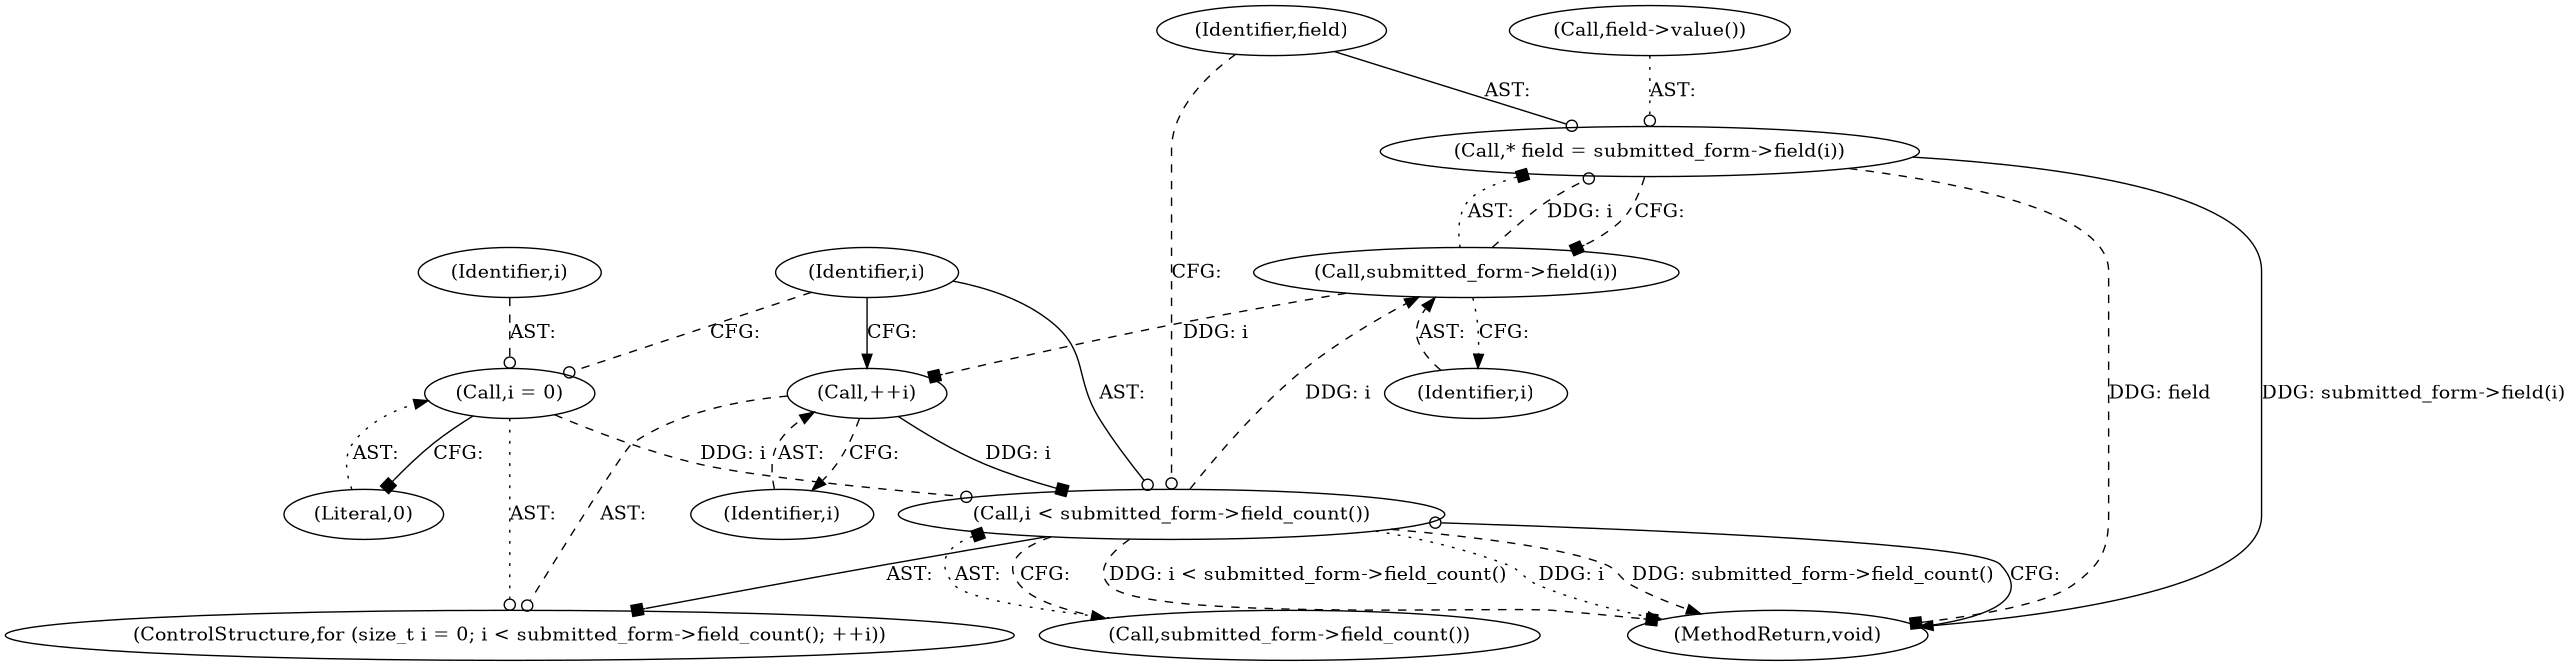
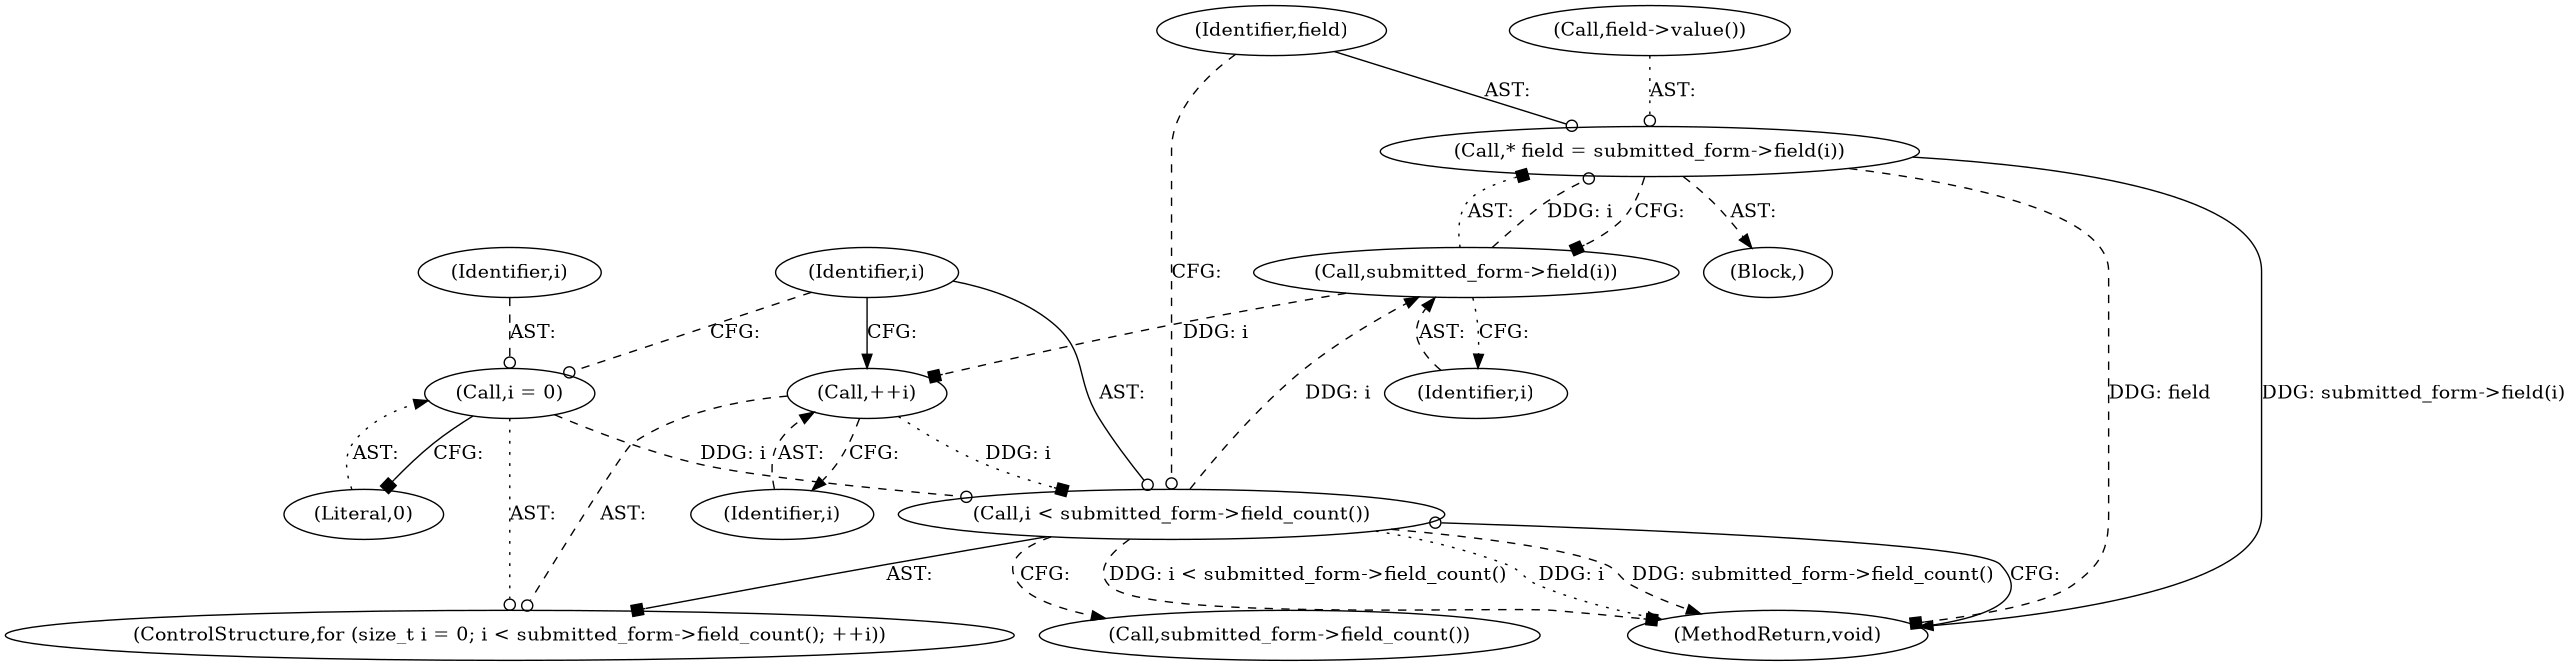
none -> (1768, 272)
(973, 459) -> (973, 459)
(1000, 601) -> none
